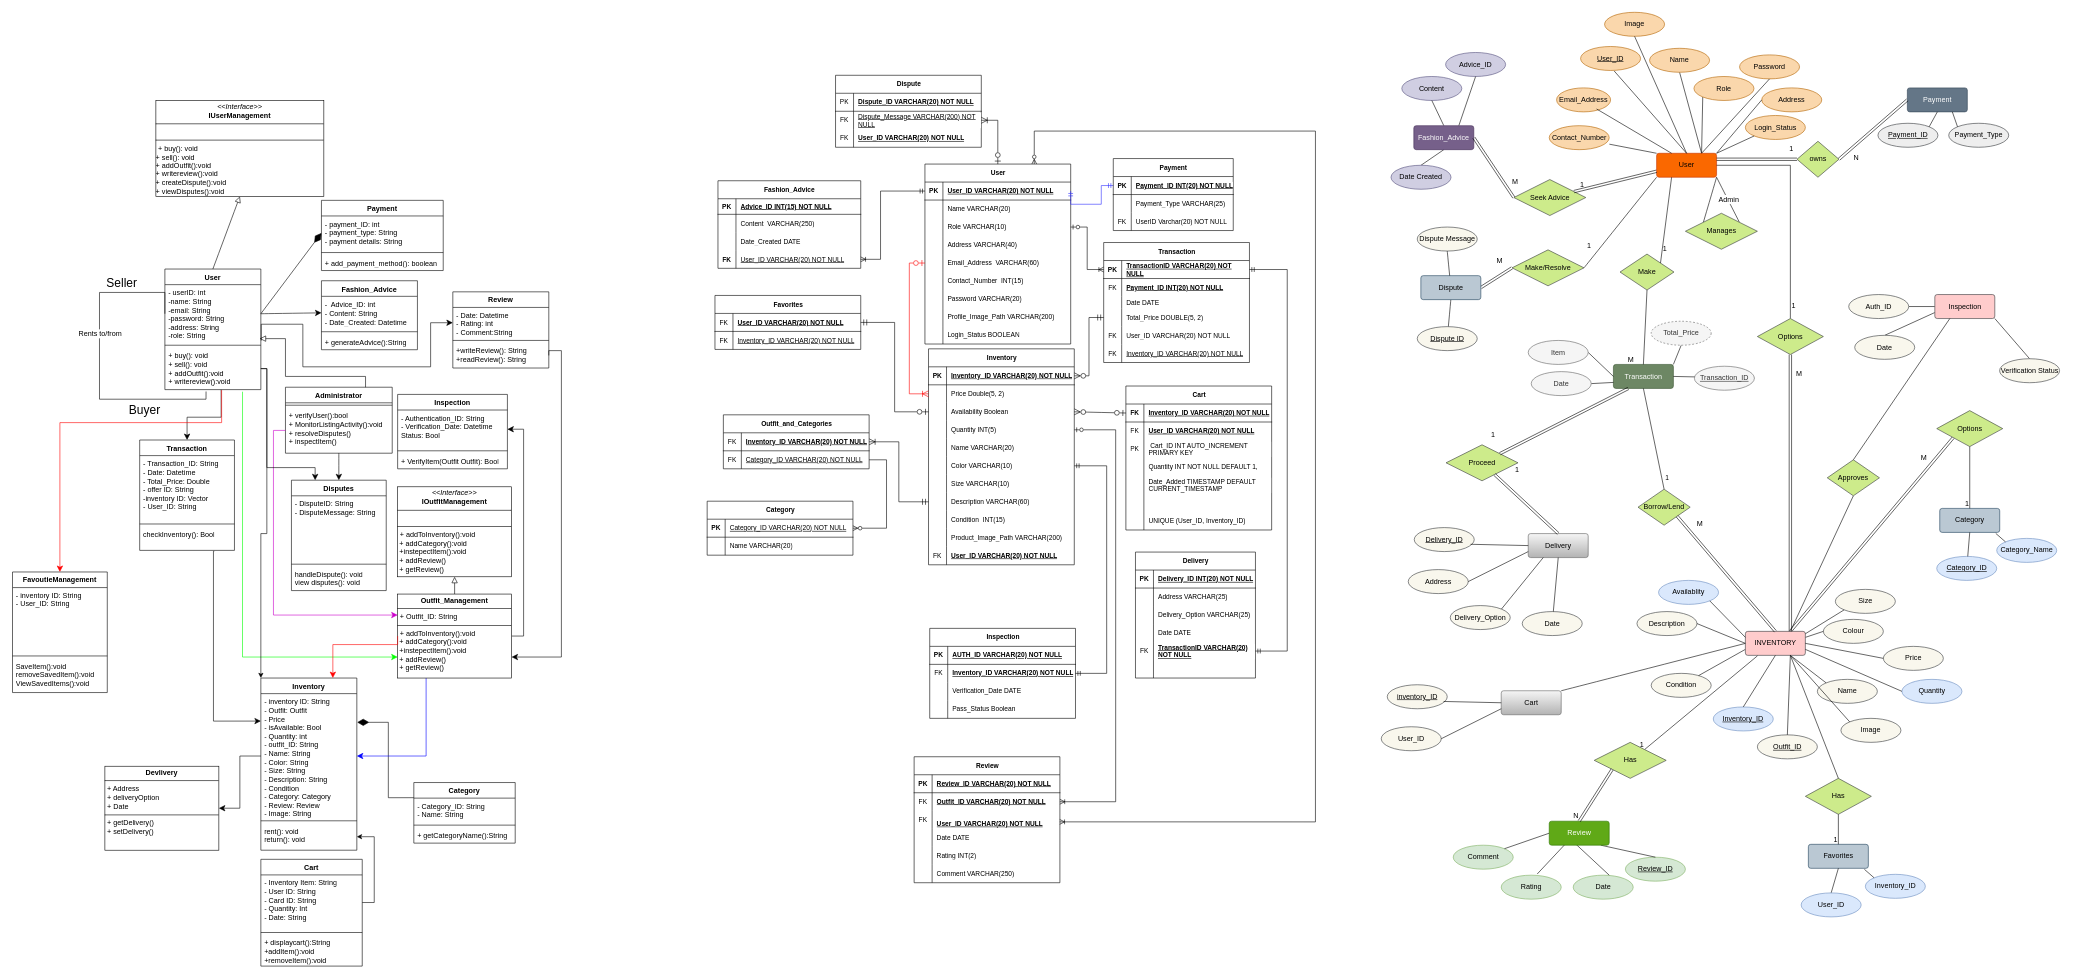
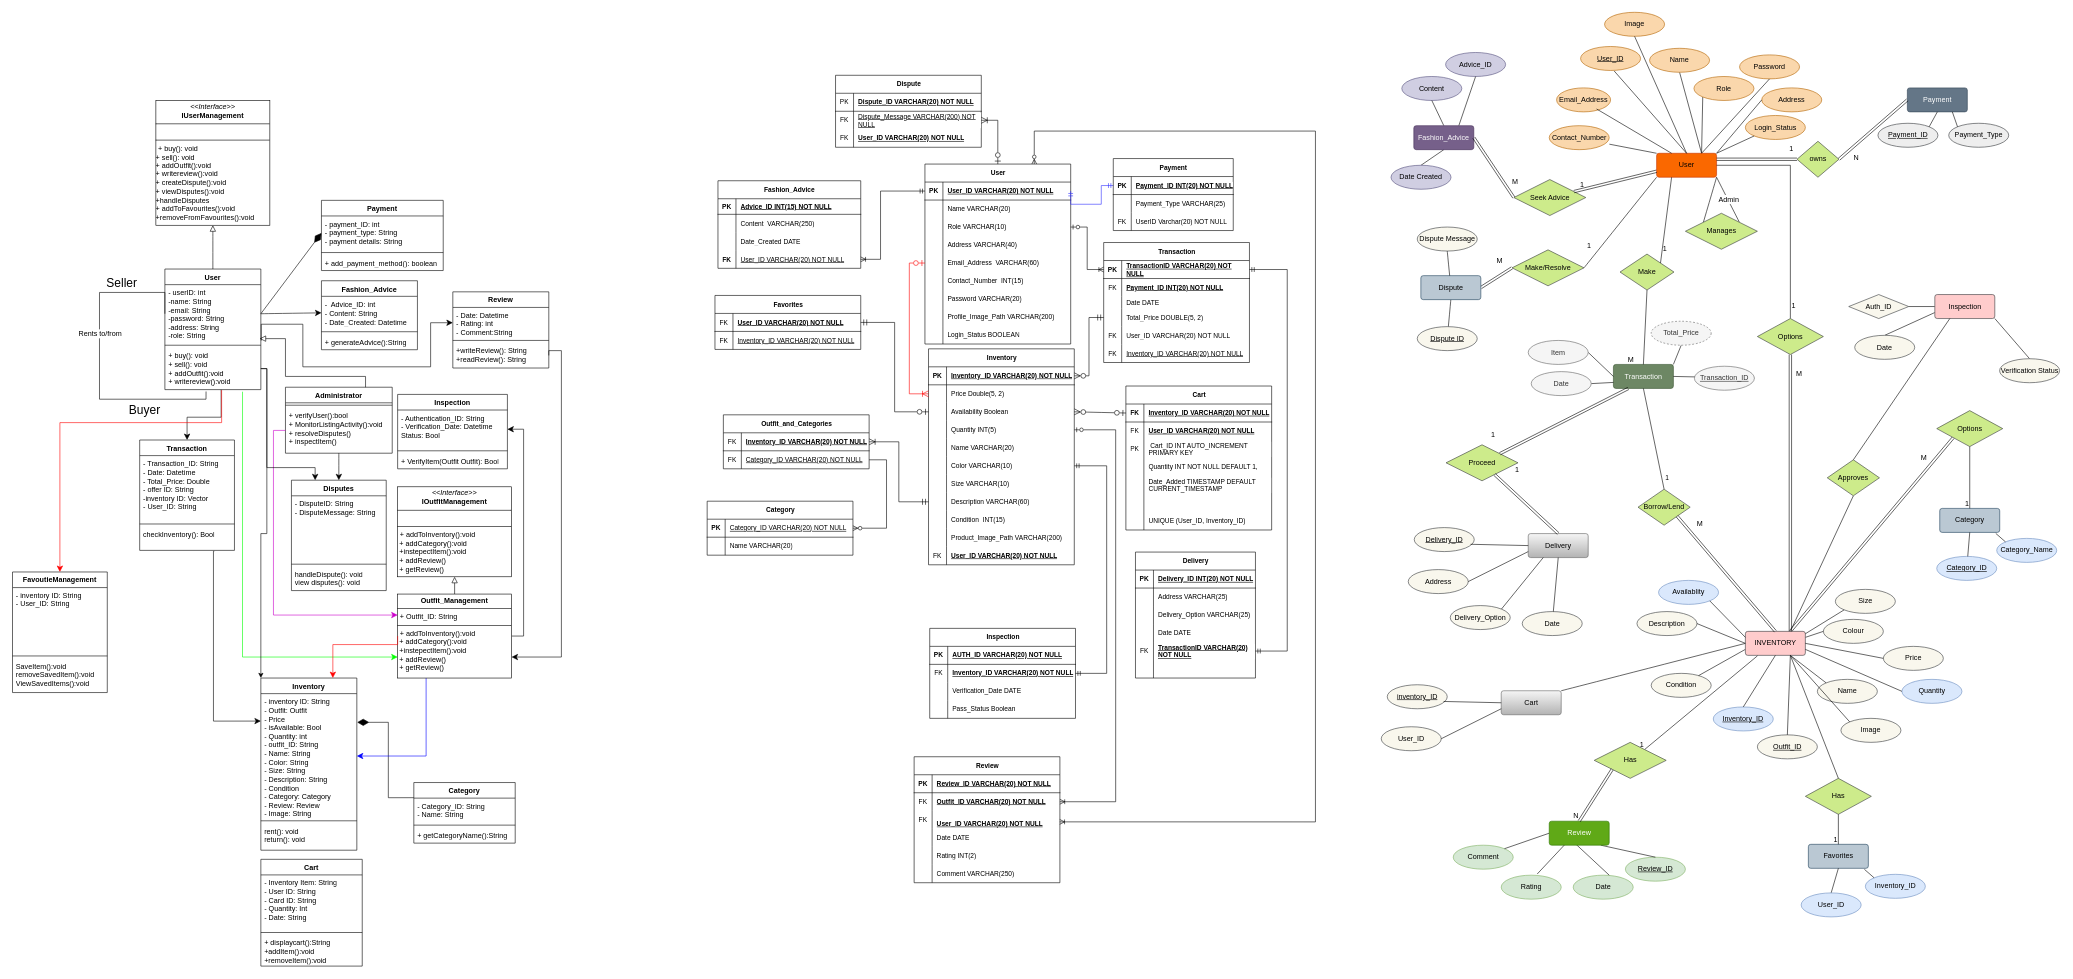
(240, 149) -> (213, 163)
(1879, 307) -> (1879, 307)
(162, 808) -> none
(225, 808) -> none
(370, 903) -> none
